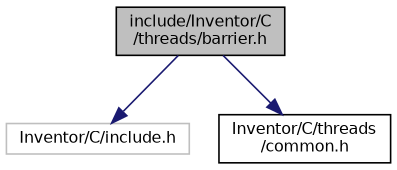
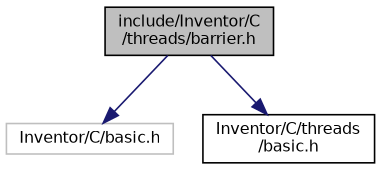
(98, 139) -> (90, 139)
(305, 139) -> (289, 139)
